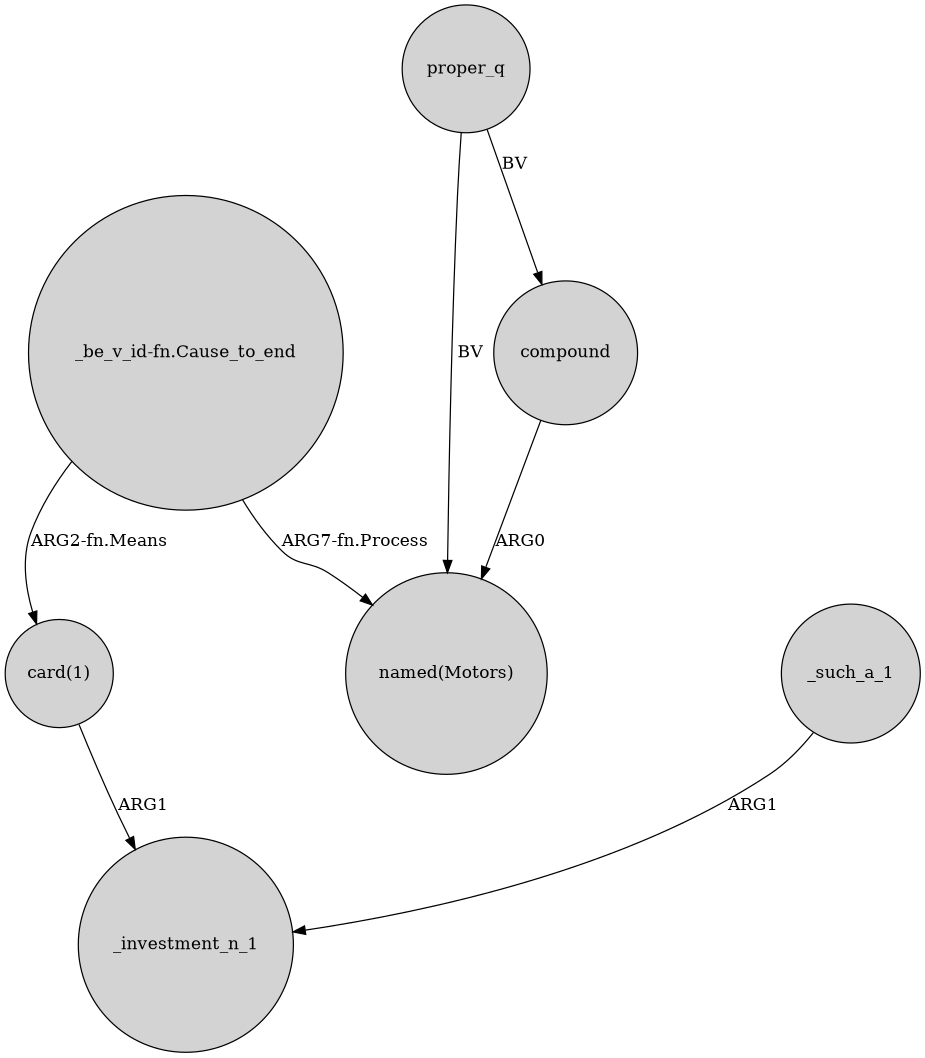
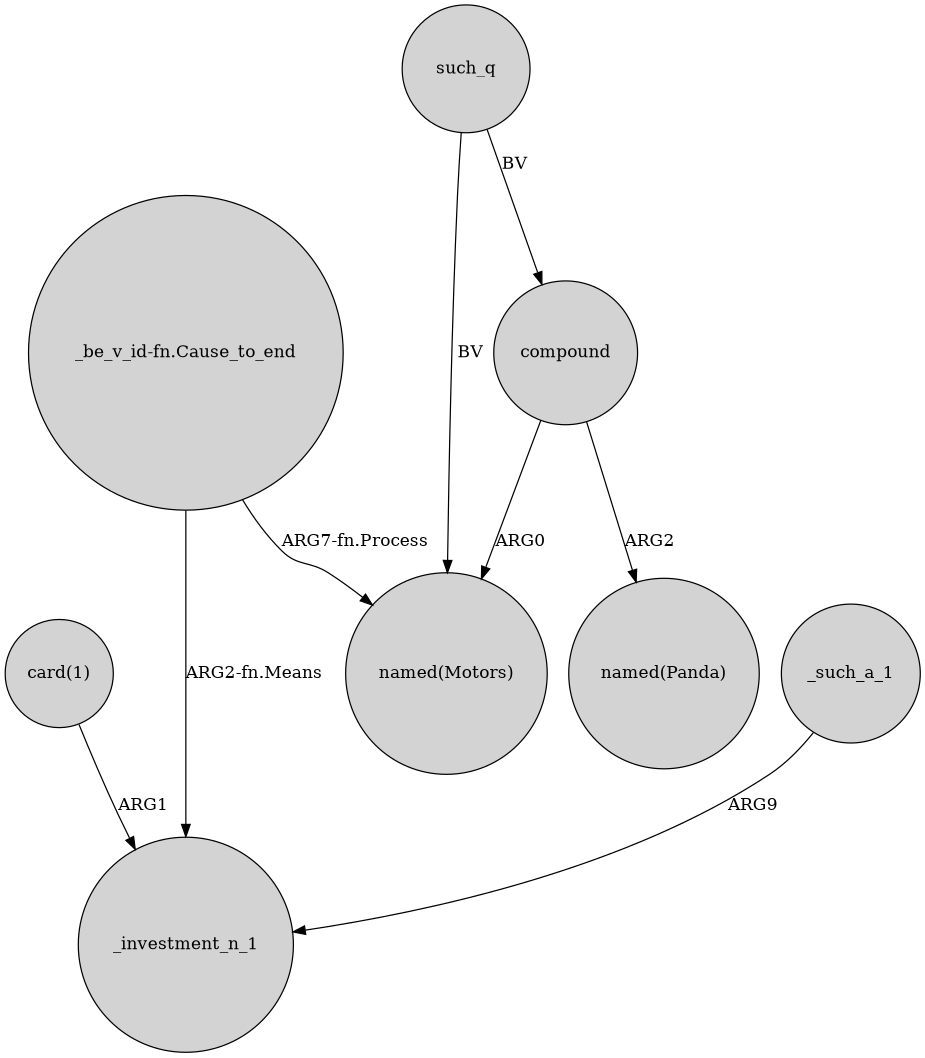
(466, 69) -> (466, 69)
(31, 532) -> (186, 667)
none -> (664, 674)
(753, 806) -> (753, 806)
